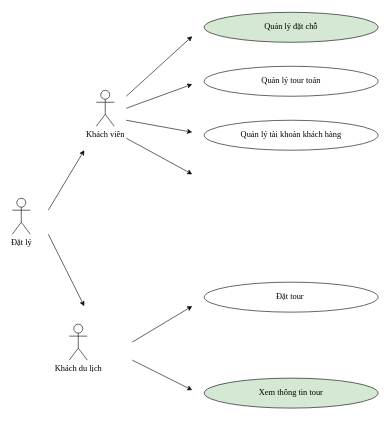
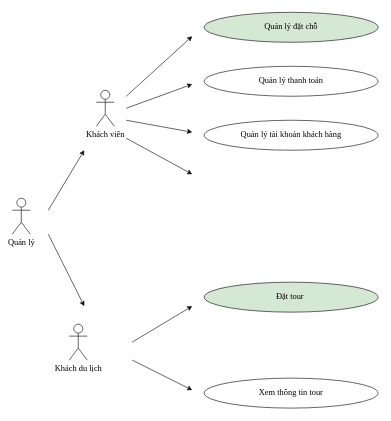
(291, 81) -> (291, 81)
(22, 244) -> (22, 244)
(291, 297) -> (291, 297)
(291, 393) -> (291, 393)
